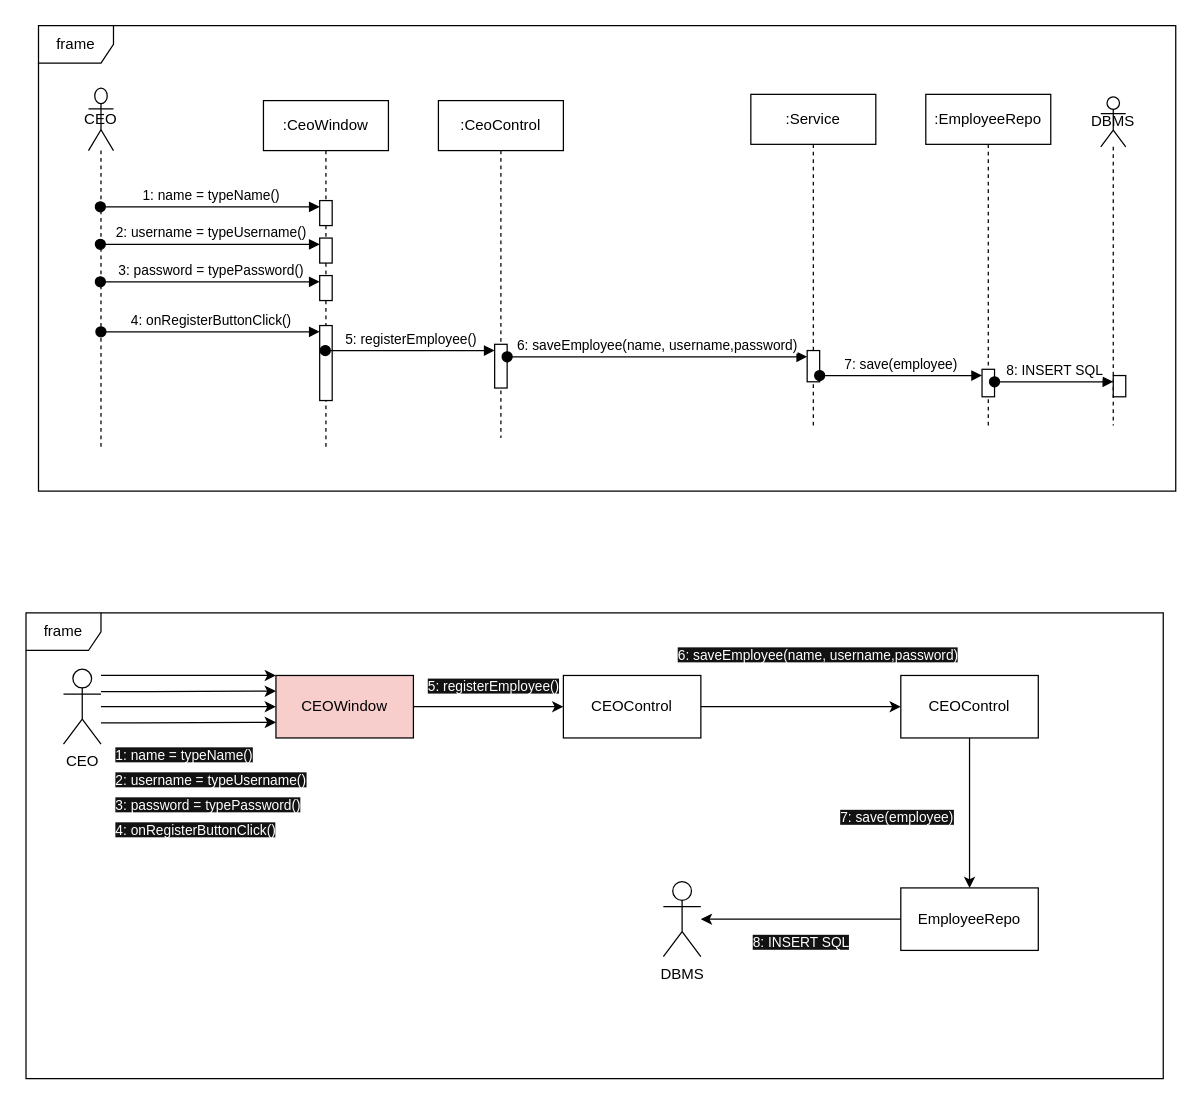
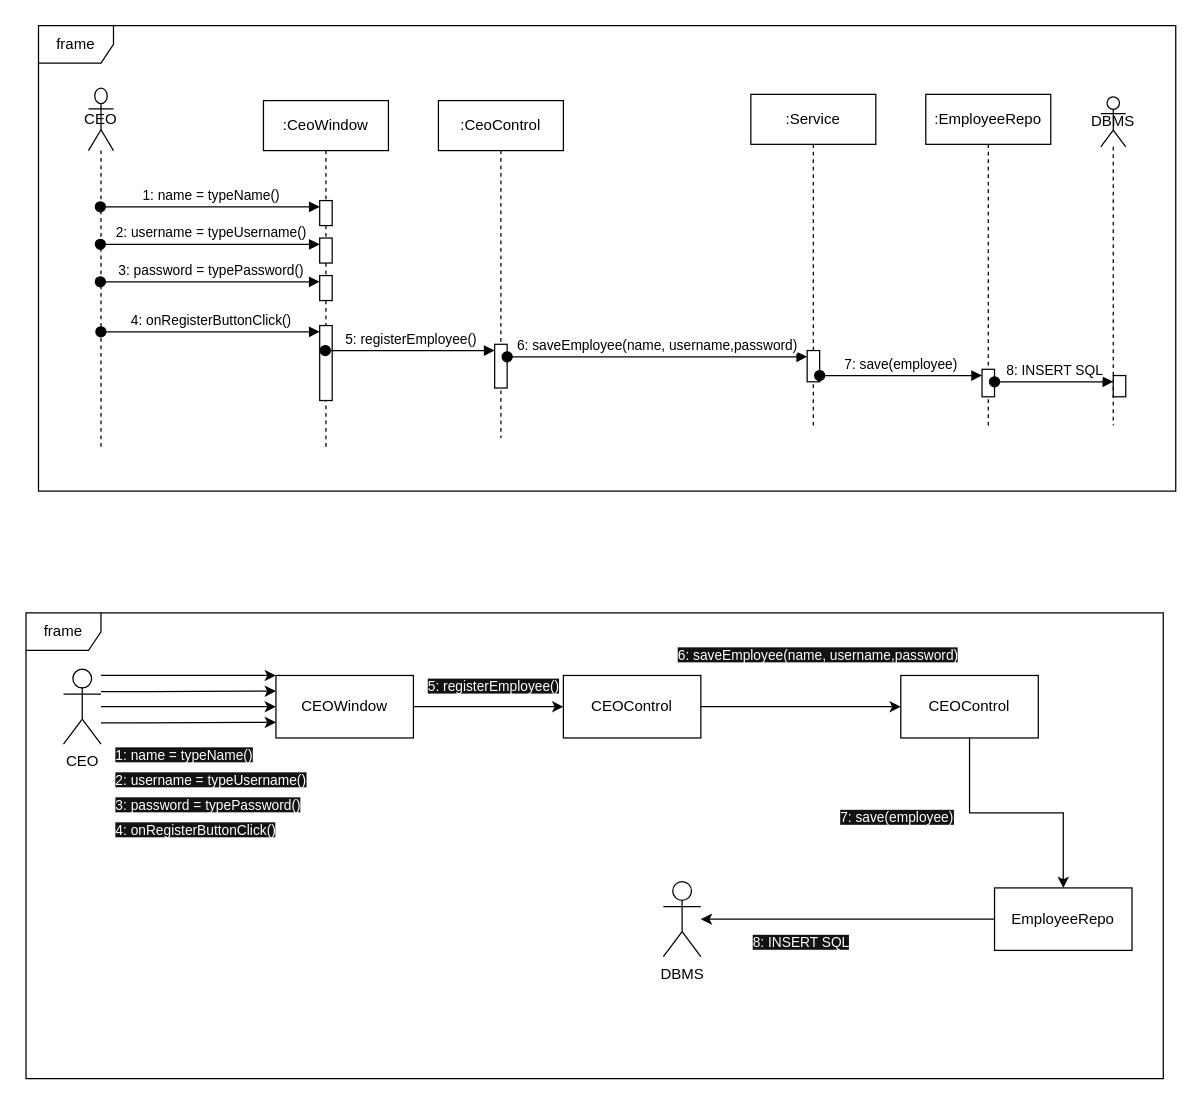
(344, 707) -> (344, 707)
(969, 919) -> (1063, 919)
